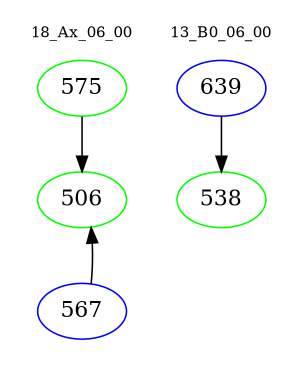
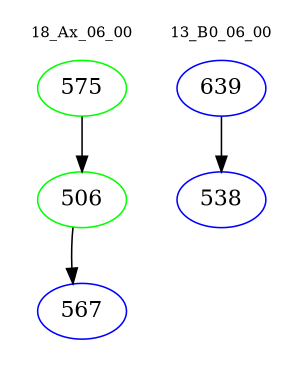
(221, 200) -> (221, 200)
(92, 264) -> (72, 248)
